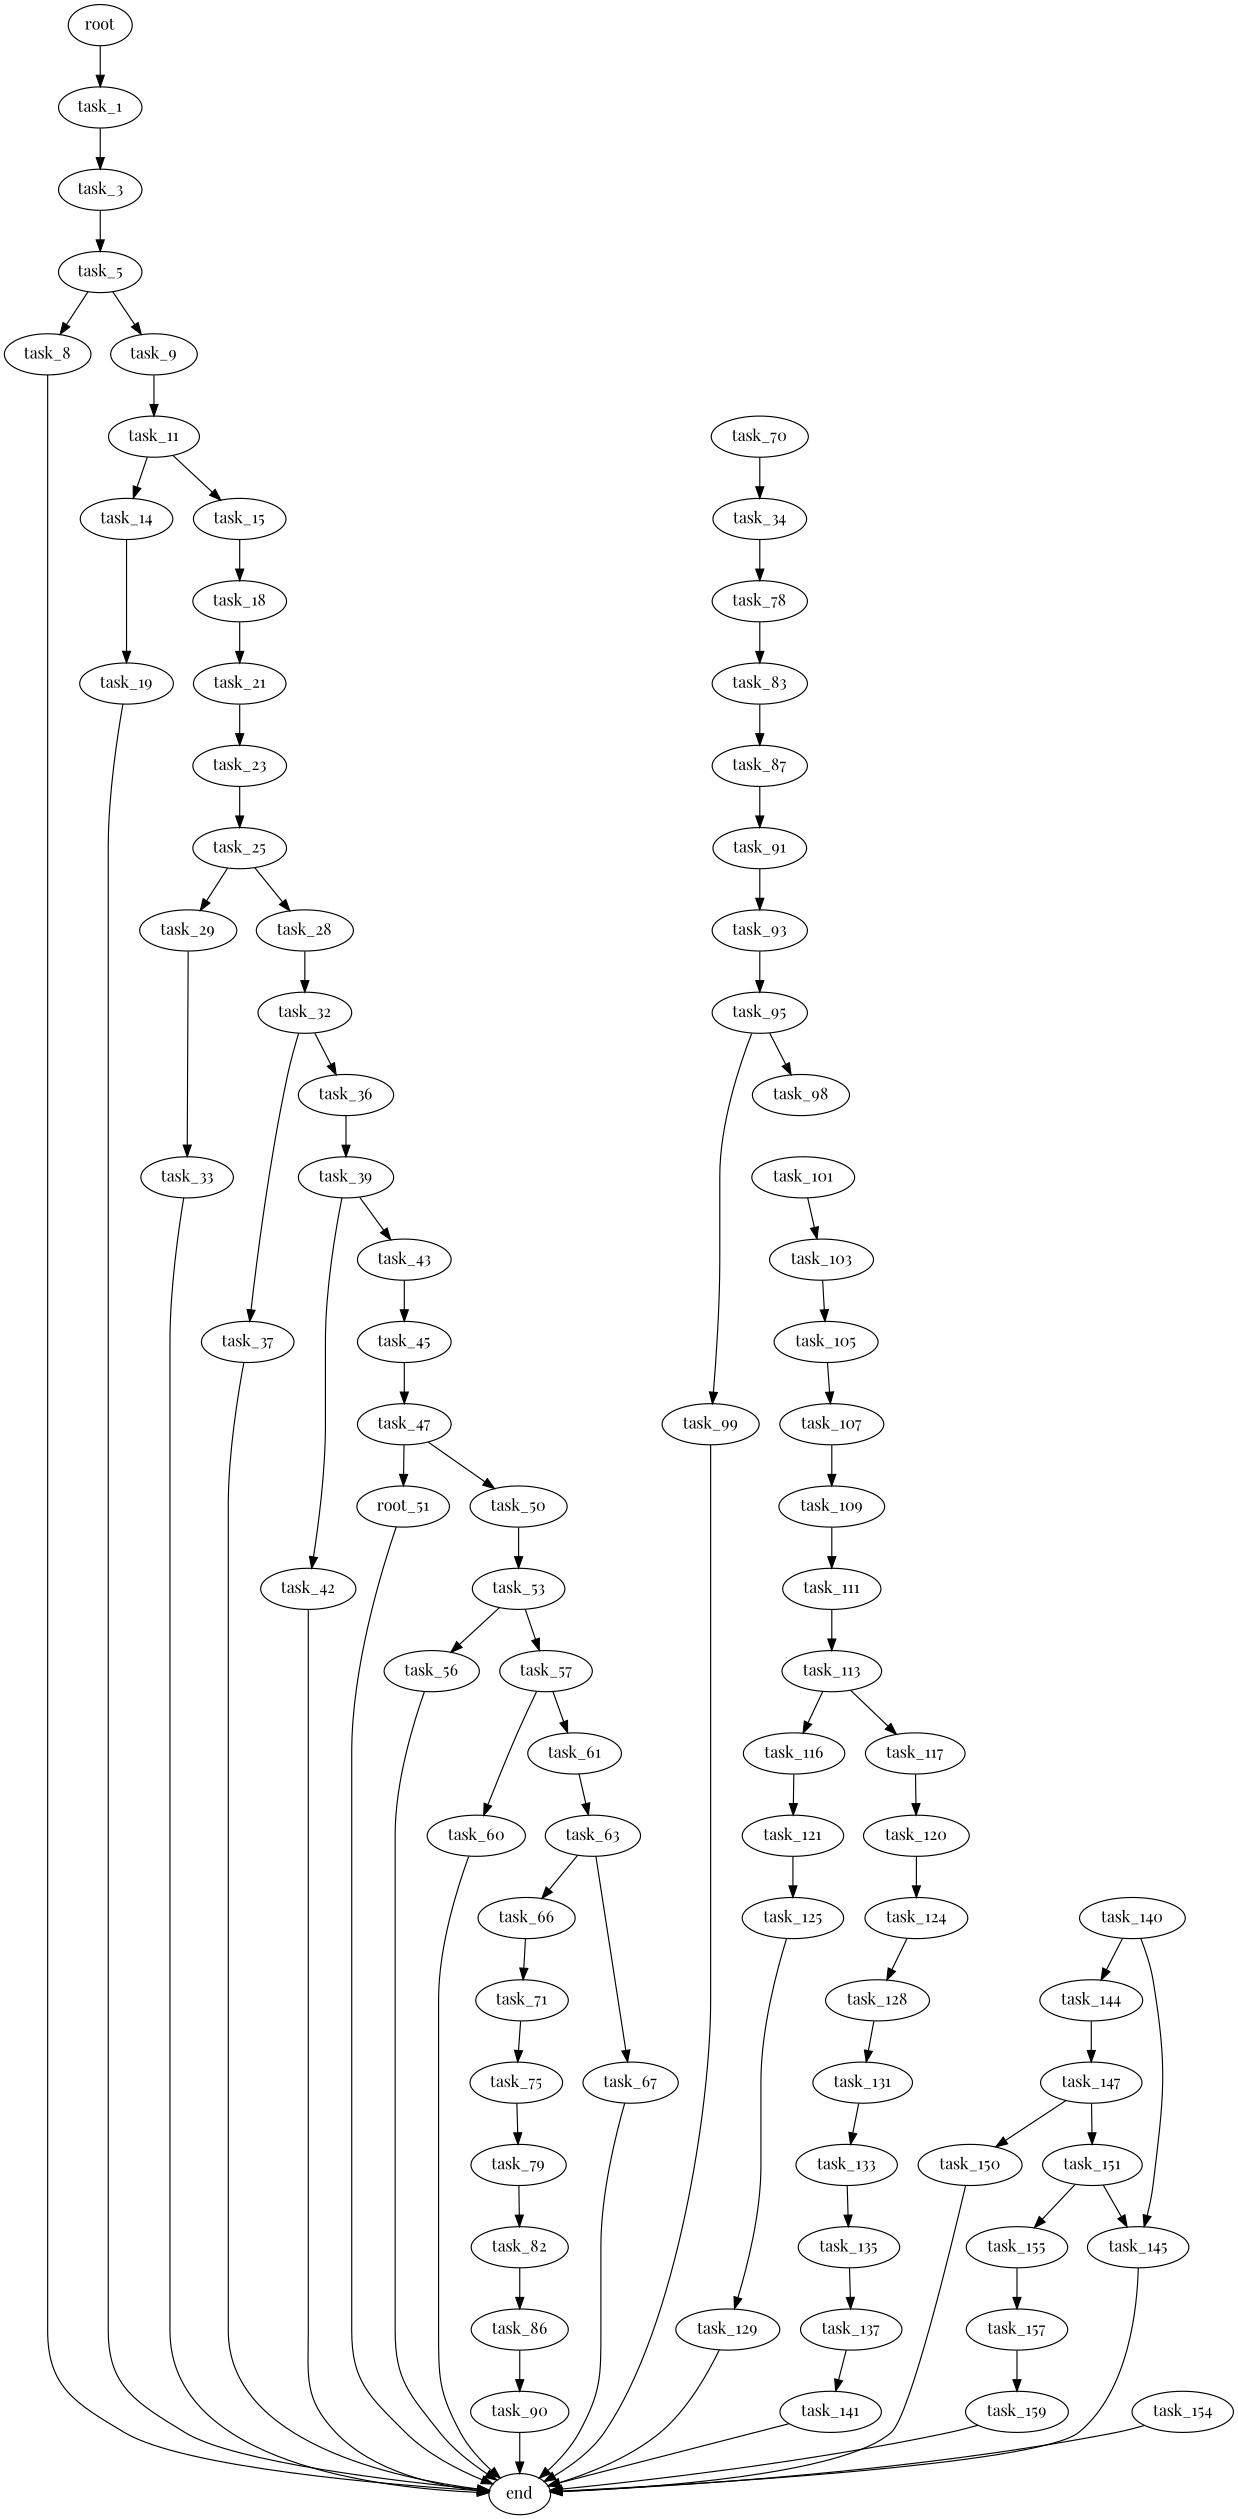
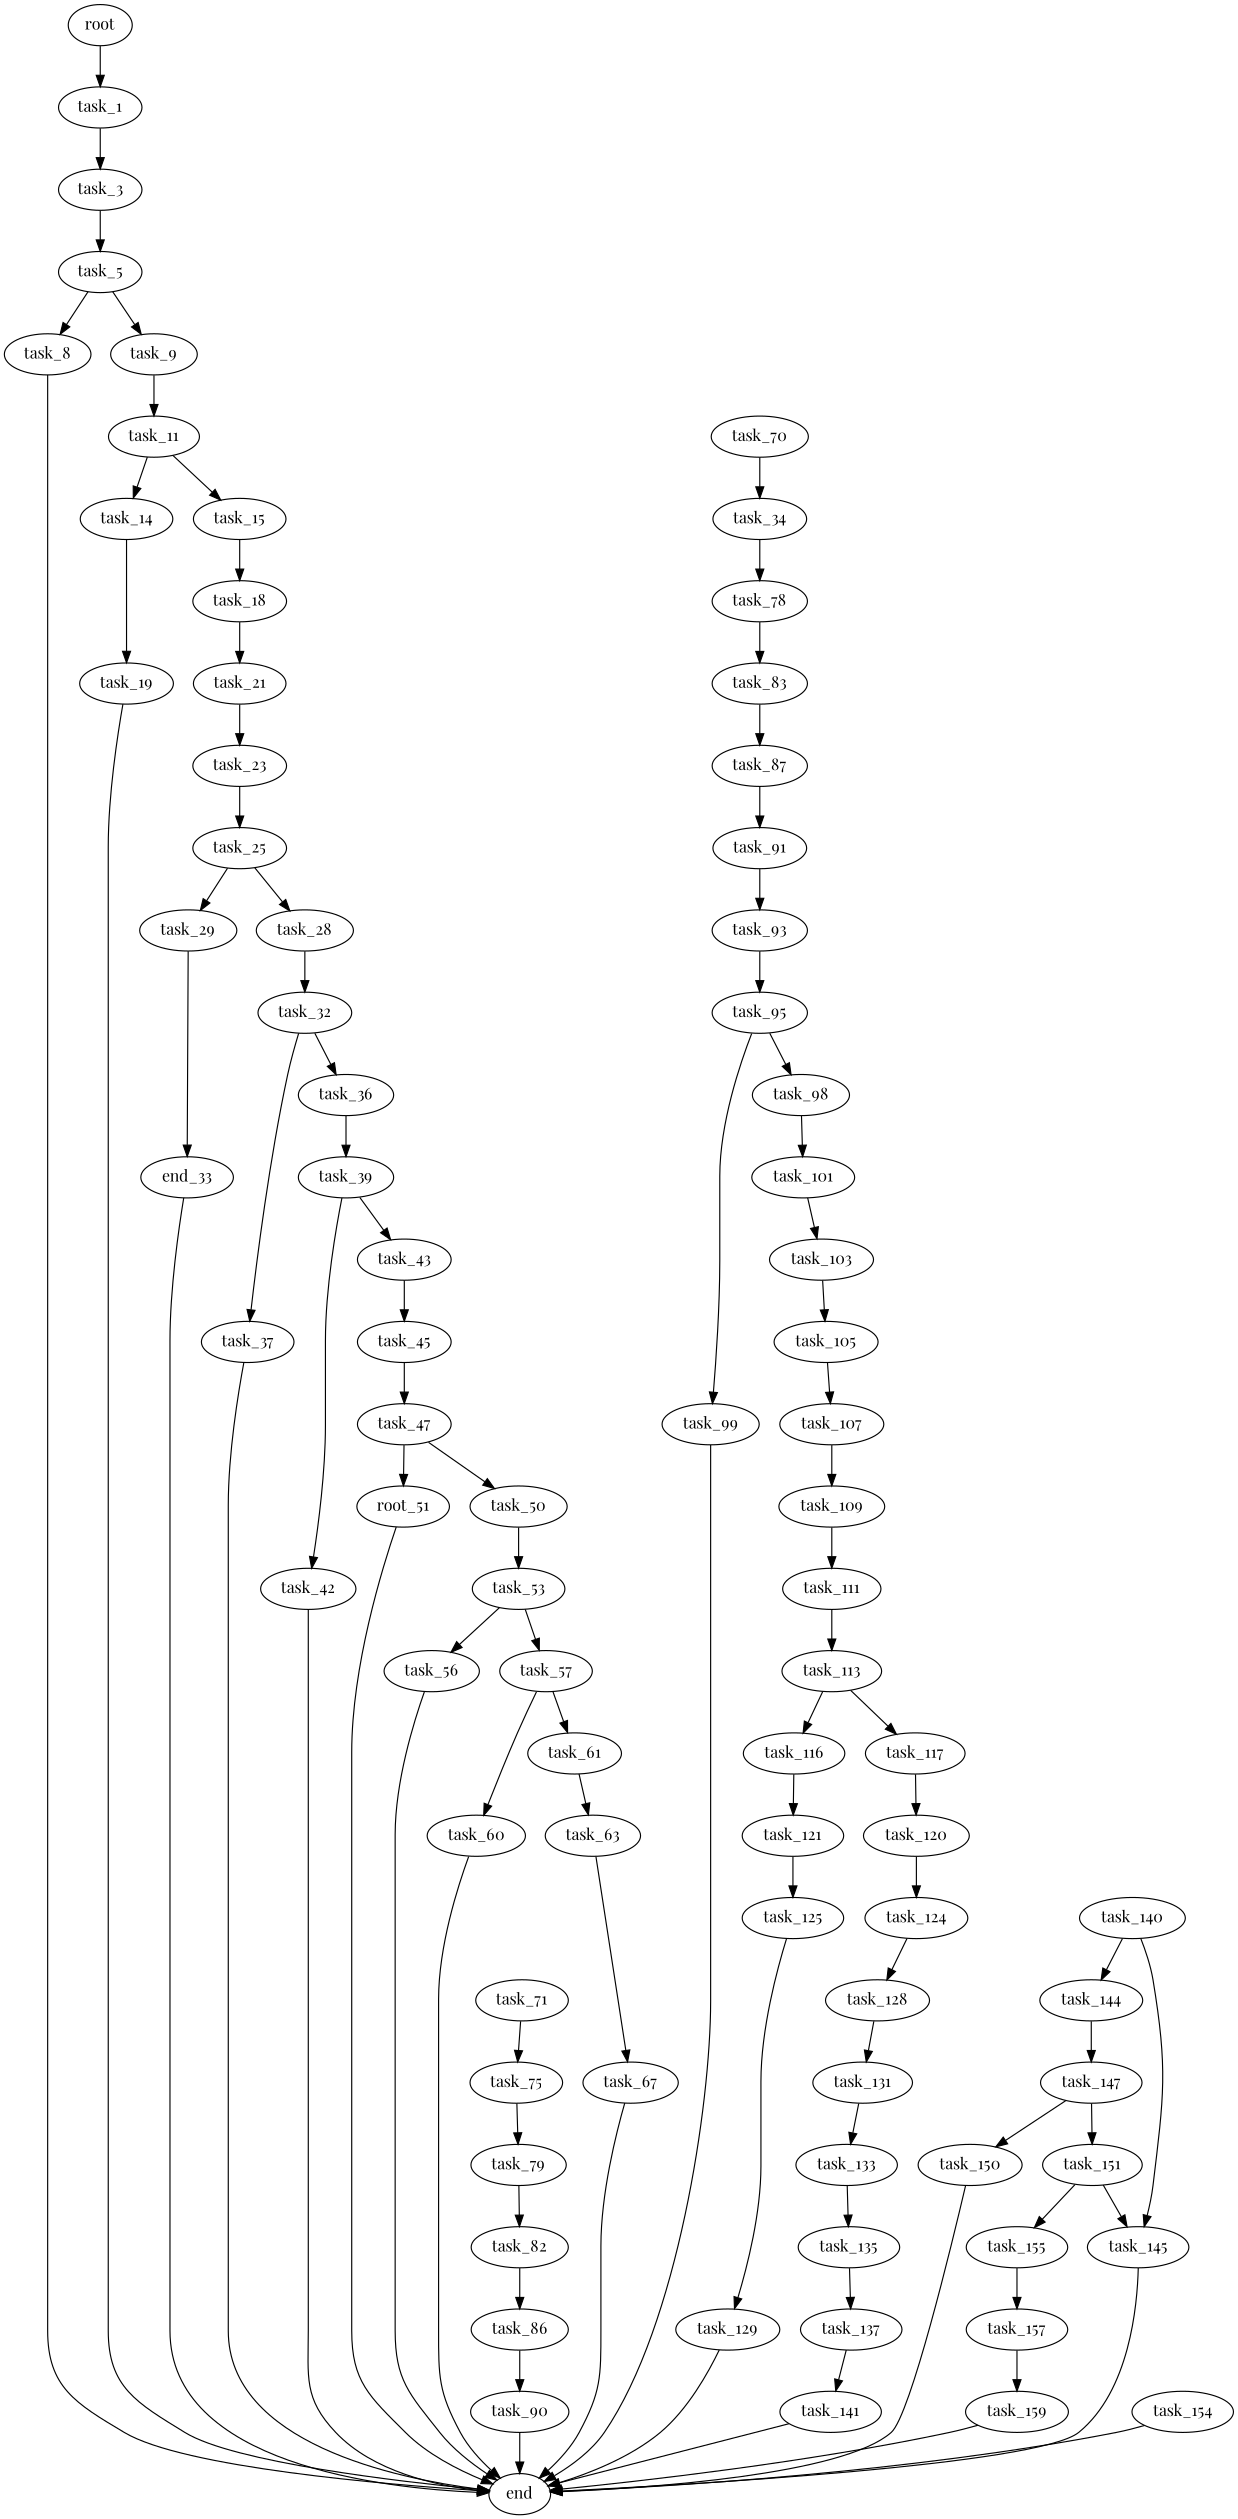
none -> (802, 1131)
(187, 1177) -> (187, 1177)
(527, 1918) -> none
